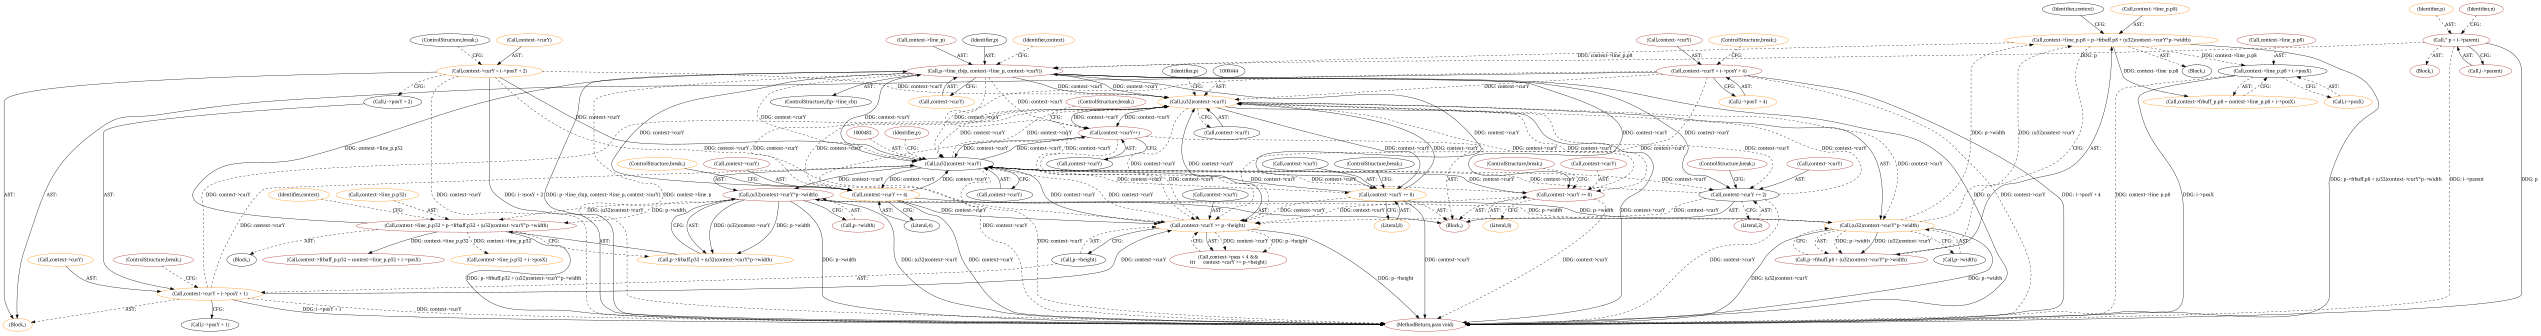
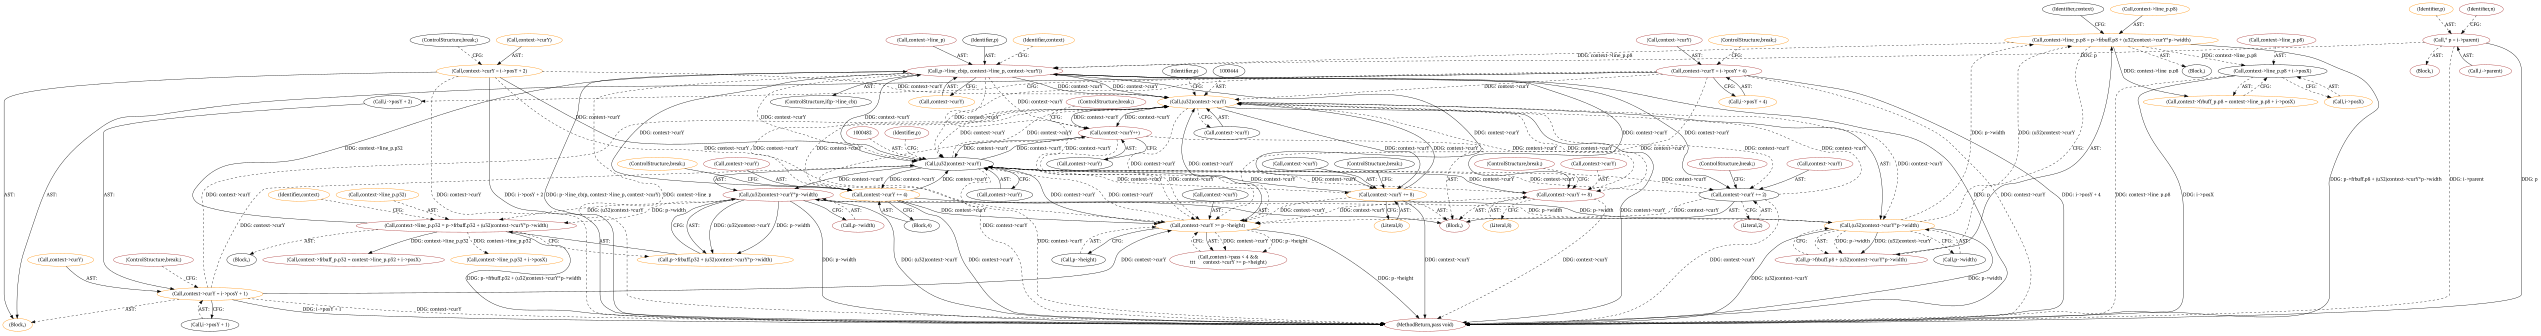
(2476, 53) -> none
(422, 81) -> (1010, 86)
(922, 226) -> (922, 226)
(661, 282) -> (198, 311)
